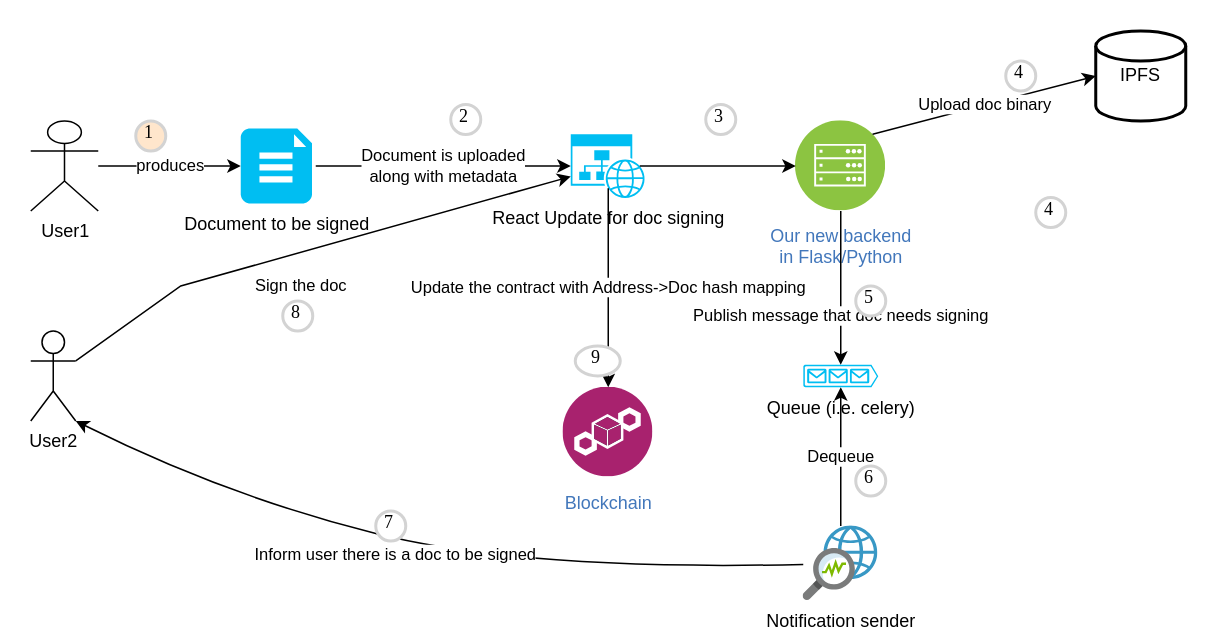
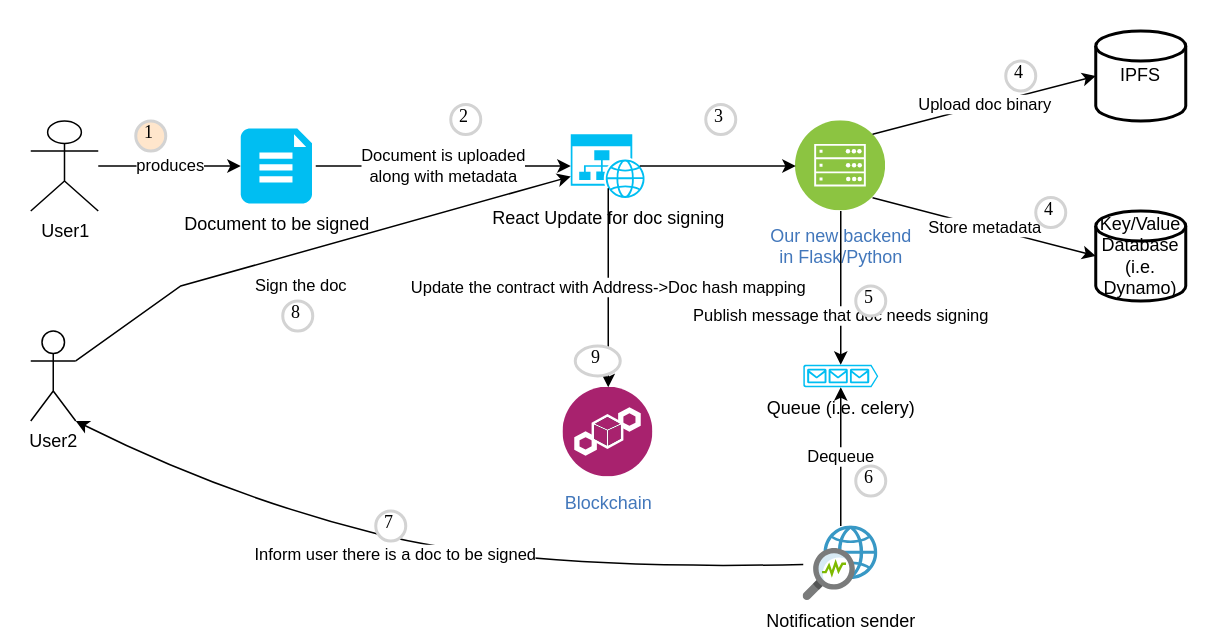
none -> (1026, 237)
none -> (1141, 256)
